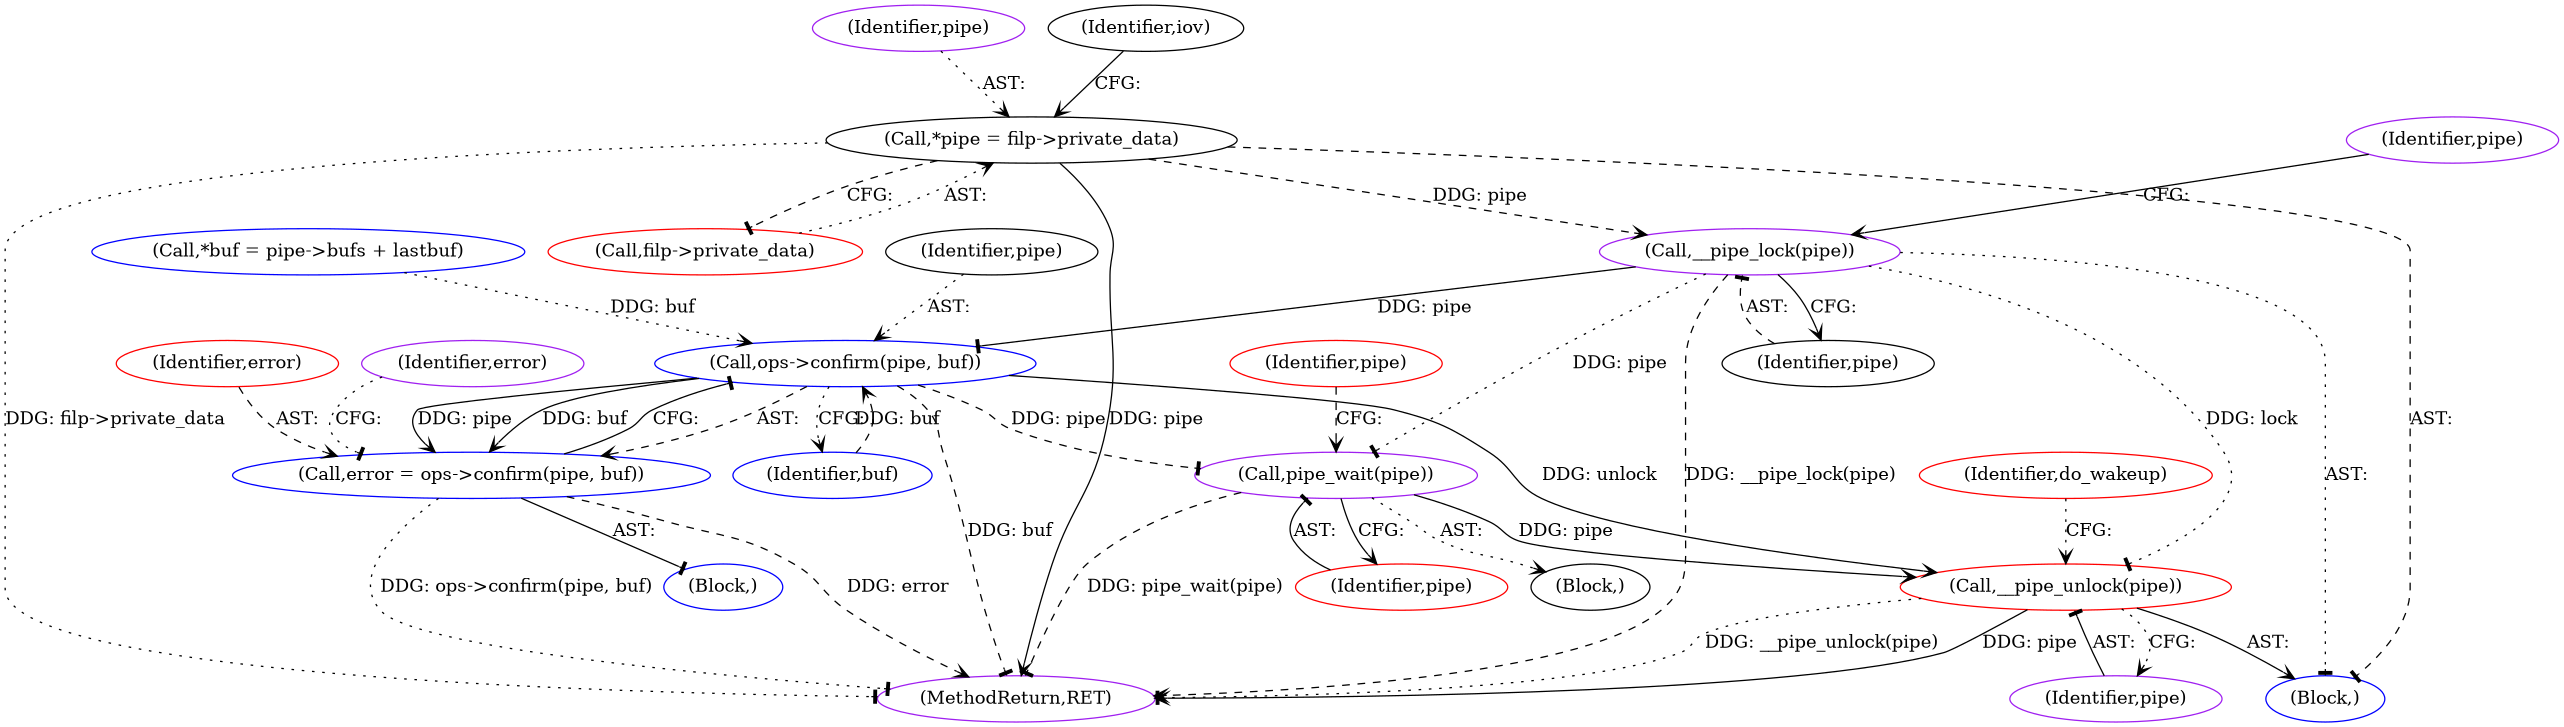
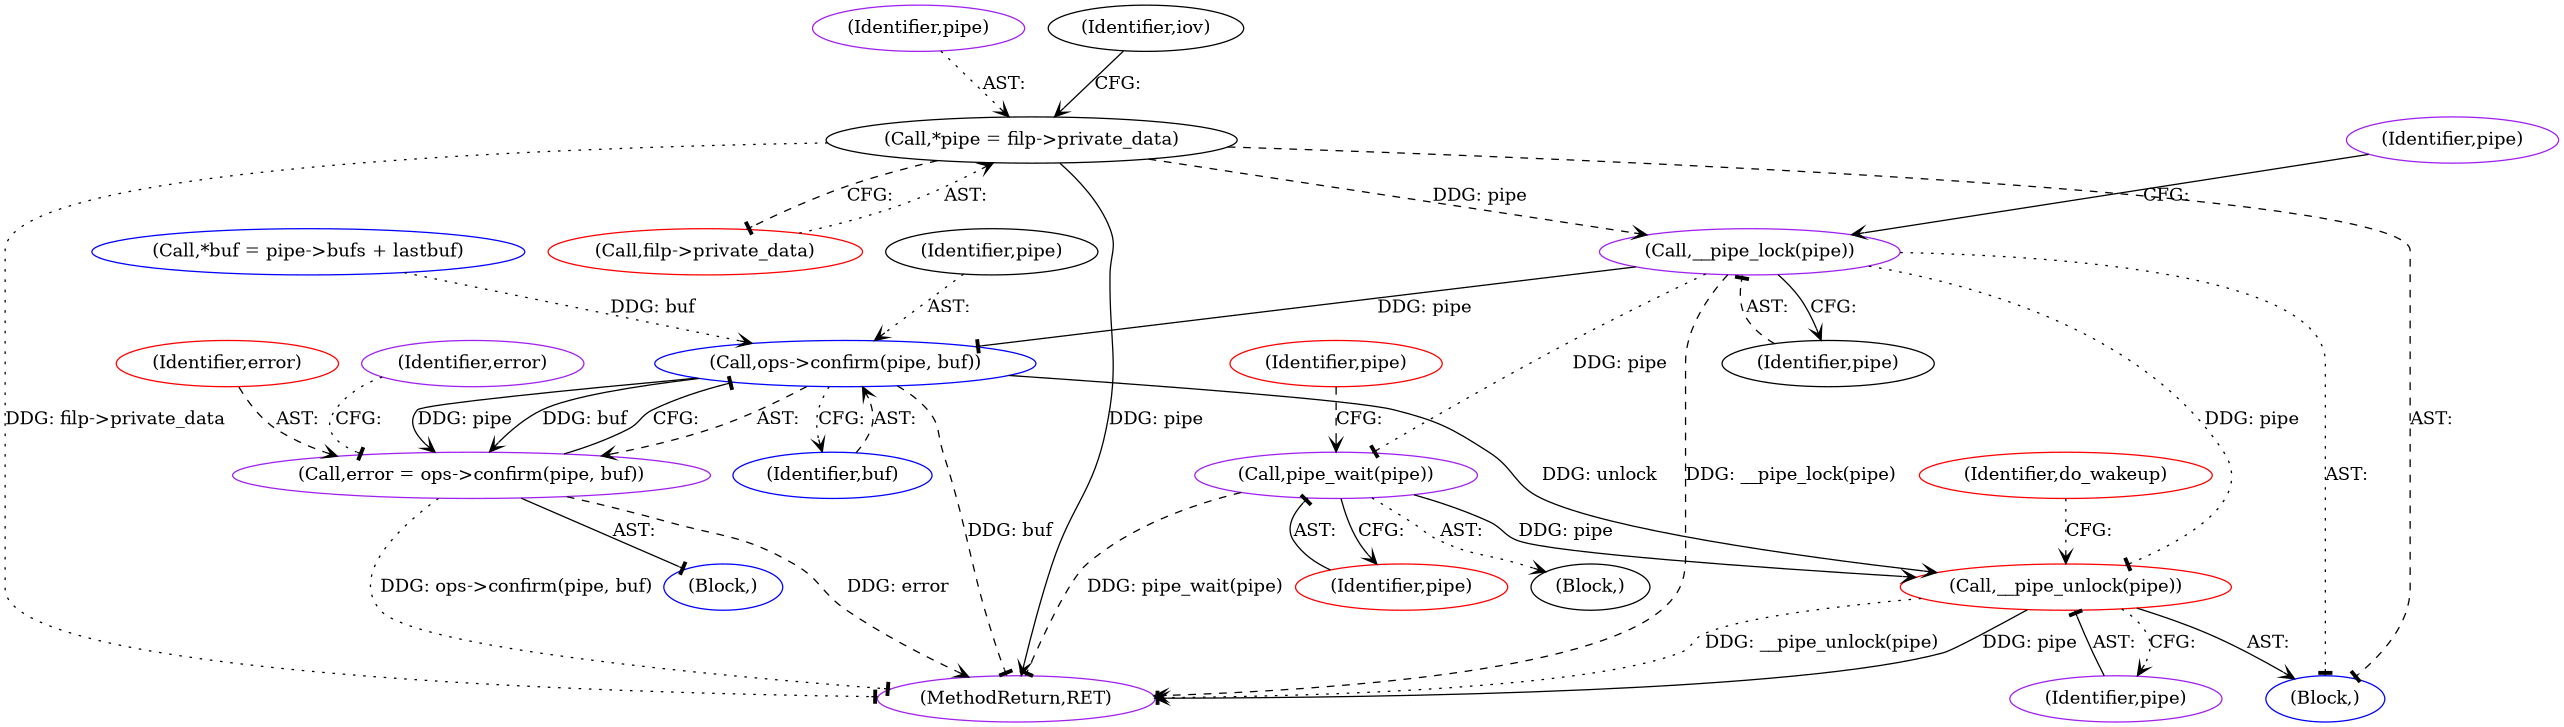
(898, 419) -> (898, 419)
(2252, 419) -> (2252, 419)
(1051, 442) -> none
(471, 475) -> (471, 475)
